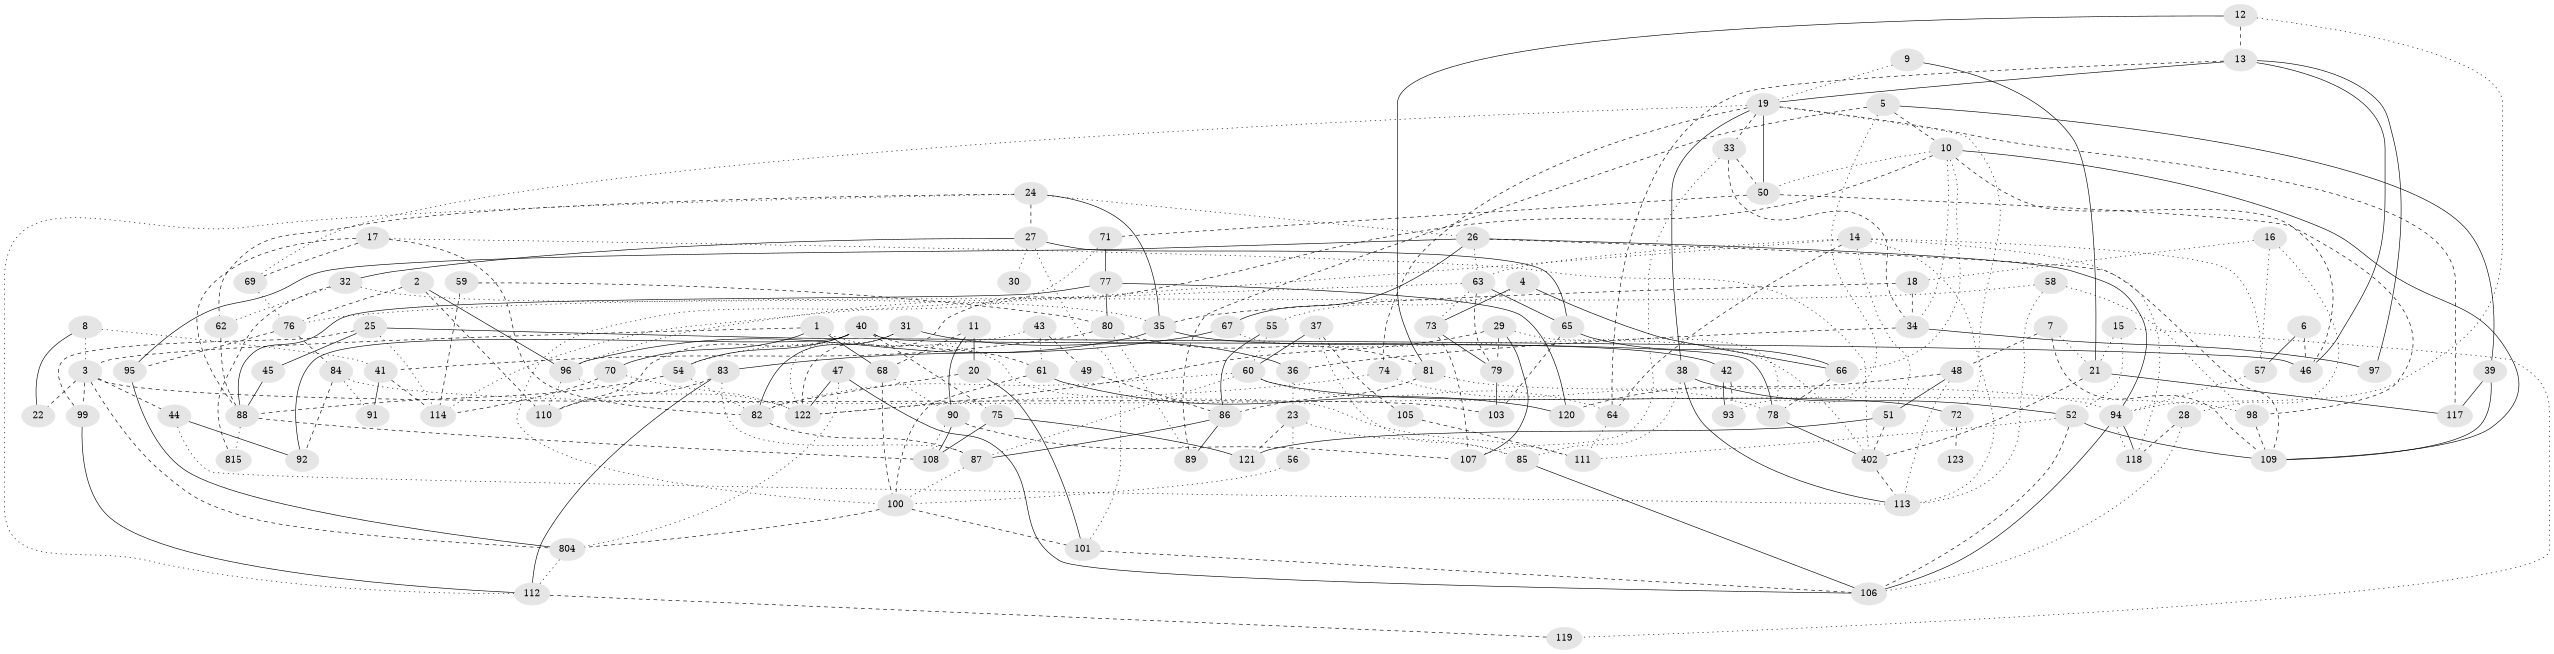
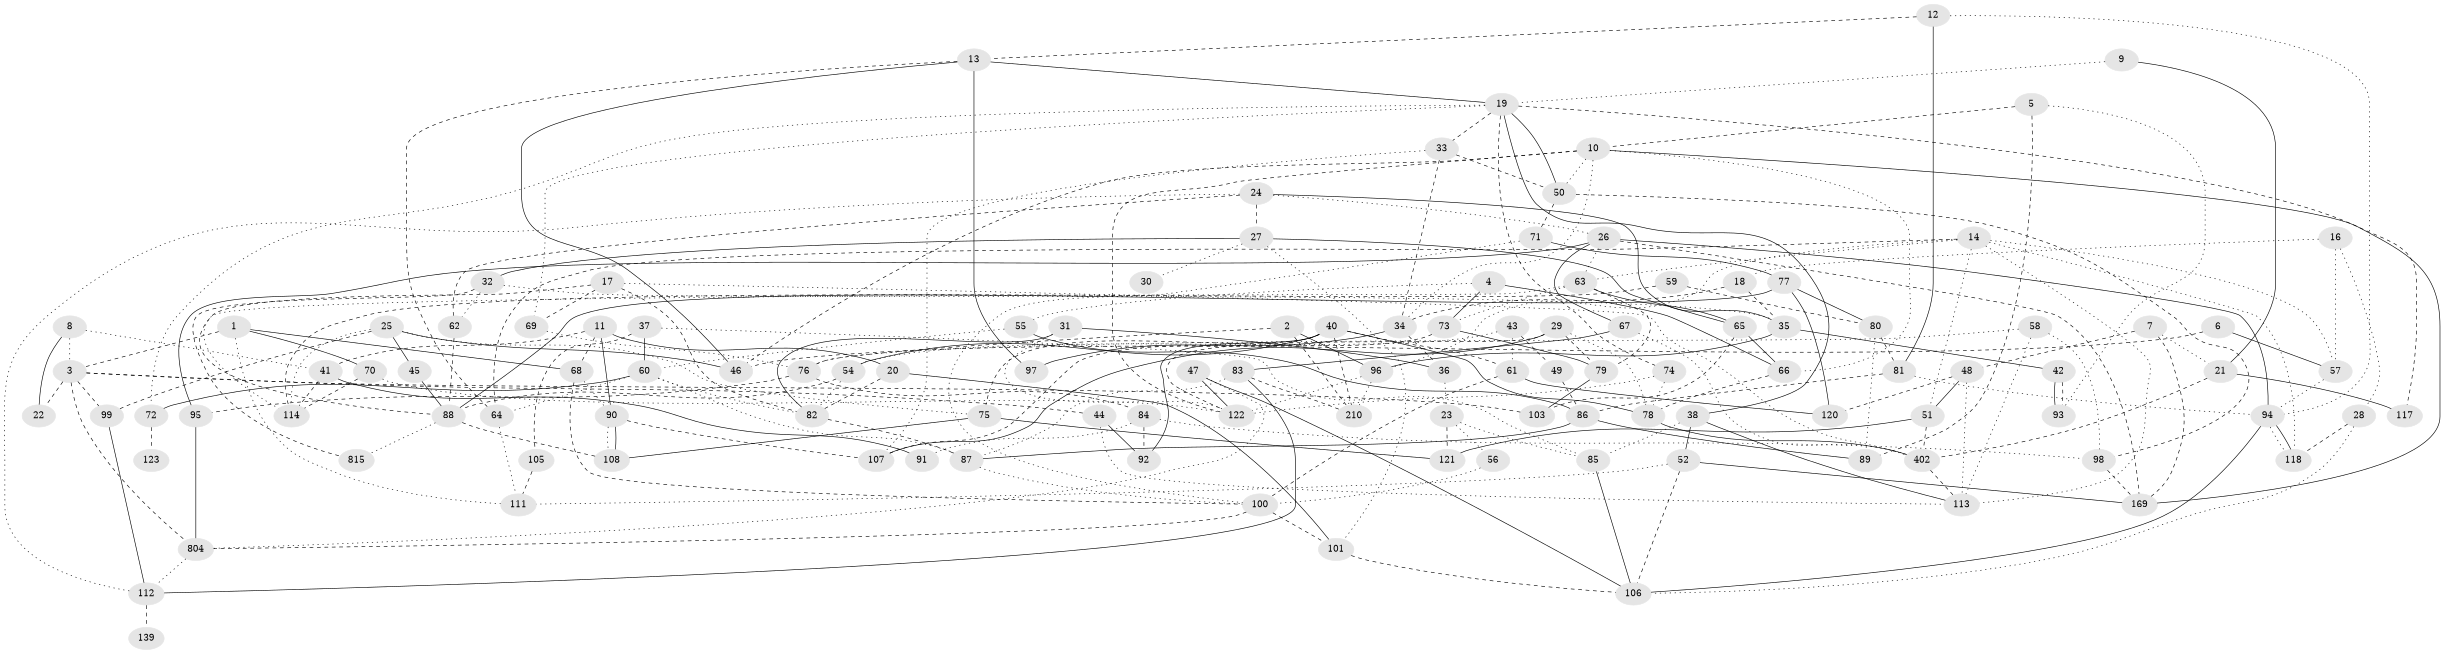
(2119, 327) -> none
(745, 356) -> (449, 346)
none -> (686, 368)
(2490, 371) -> none
(544, 416) -> (1354, 416)
(2269, 460) -> (2140, 505)
(1564, 638) -> (146, 638)
